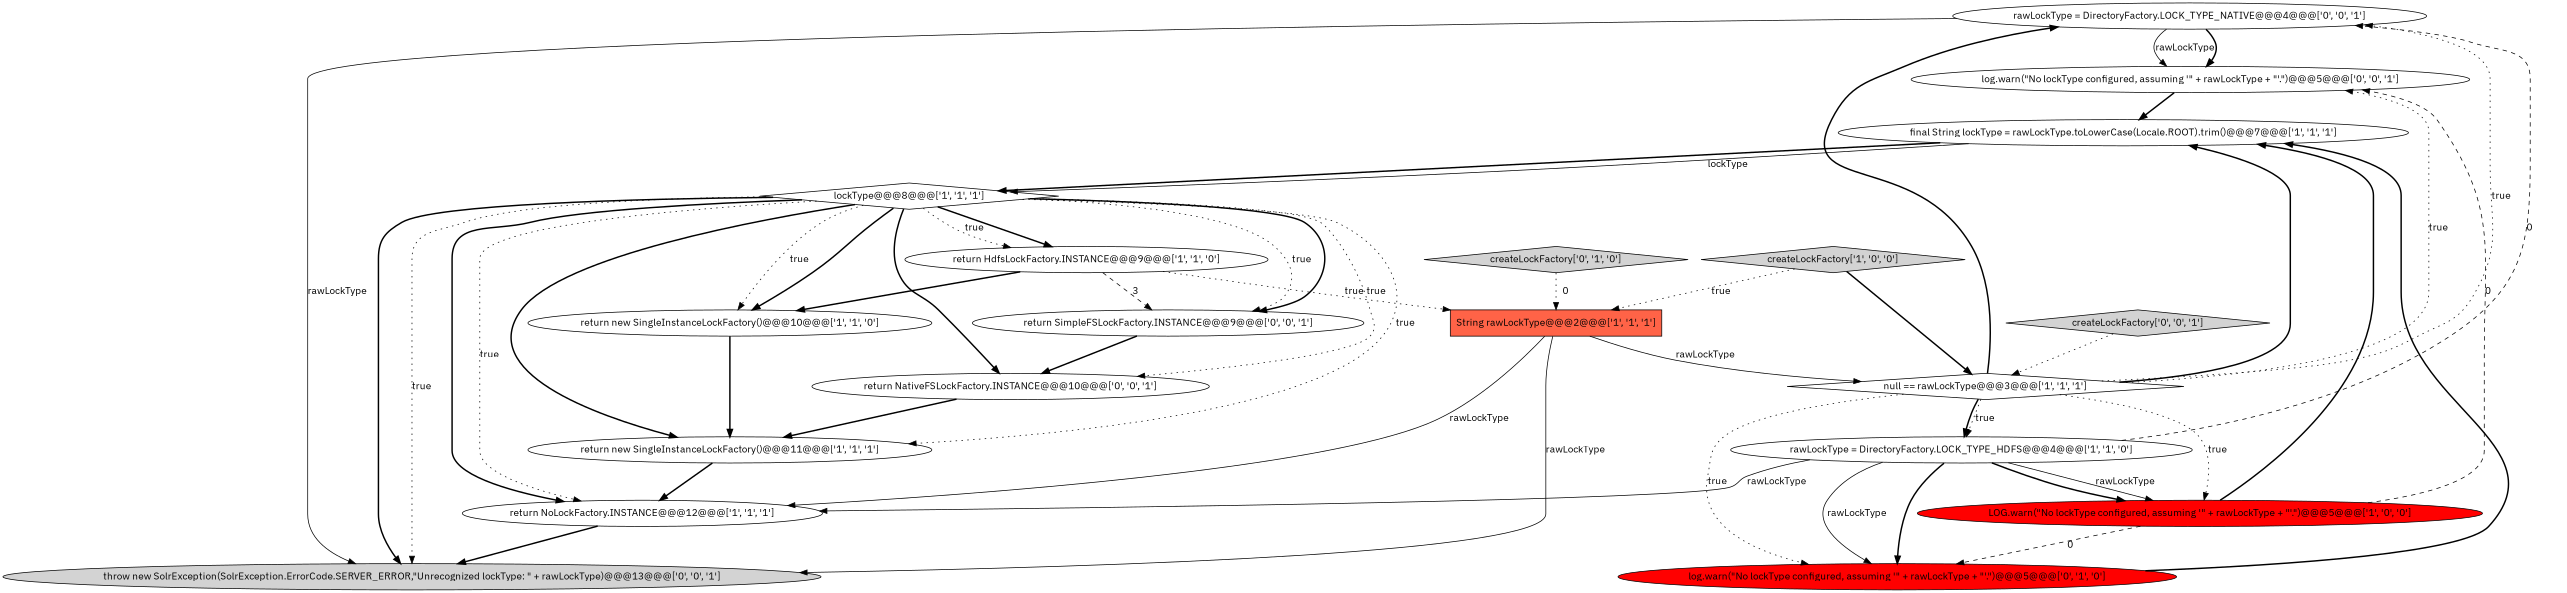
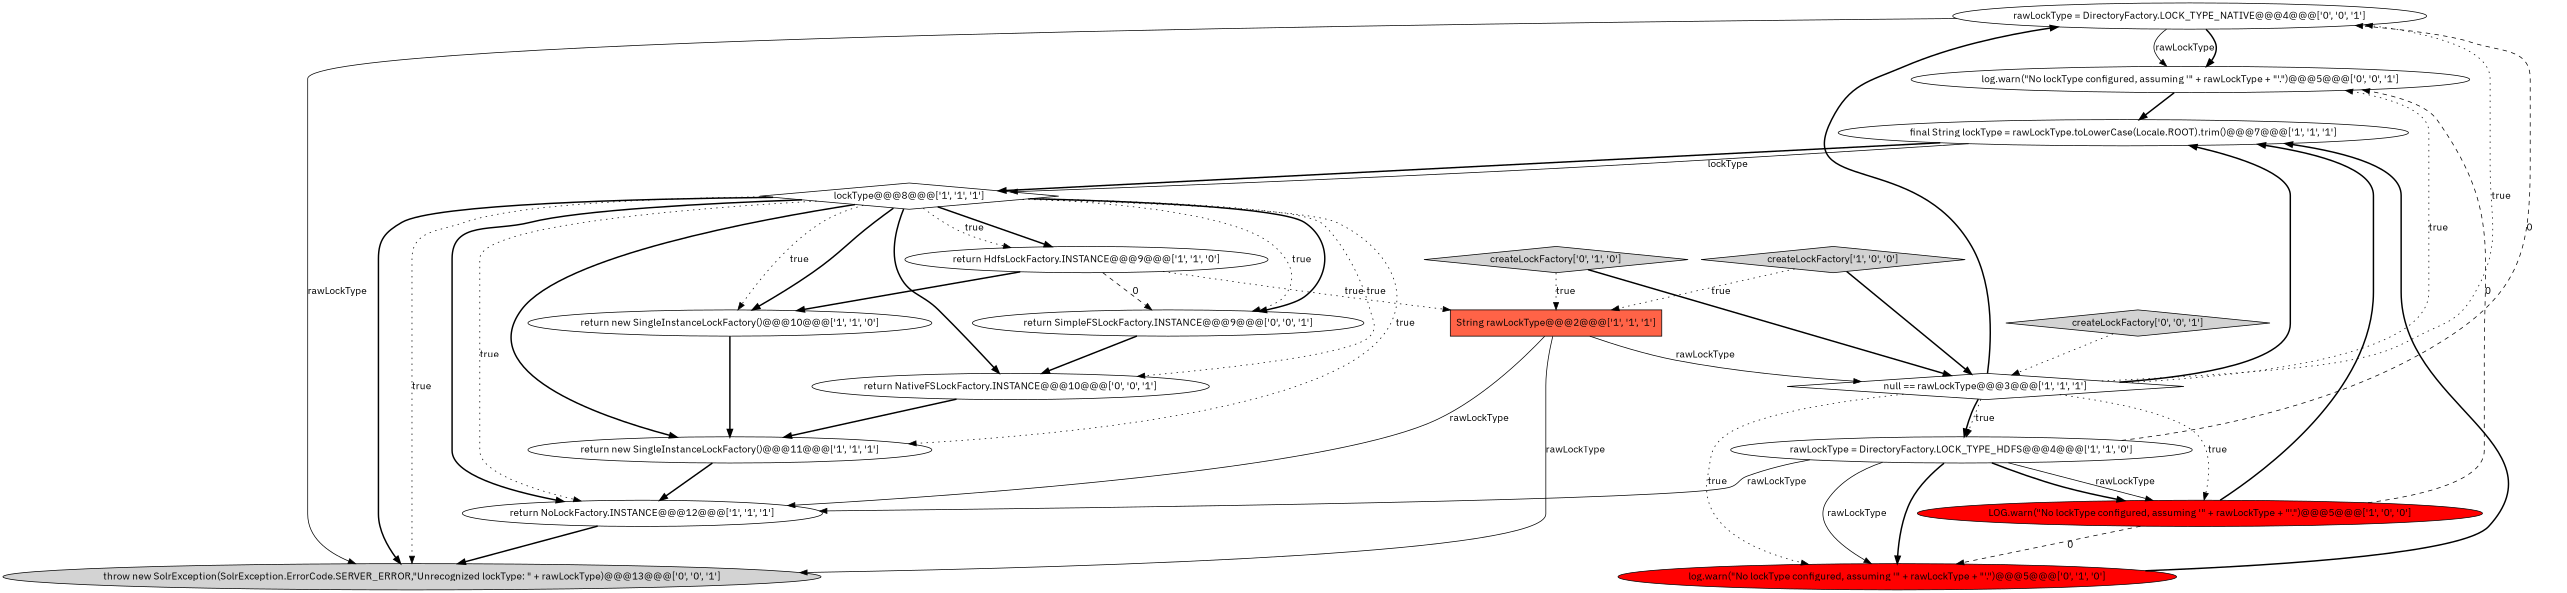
(1136, 291) -> (1136, 291)
(1566, 291) -> (1566, 291)
none -> (1766, 322)
